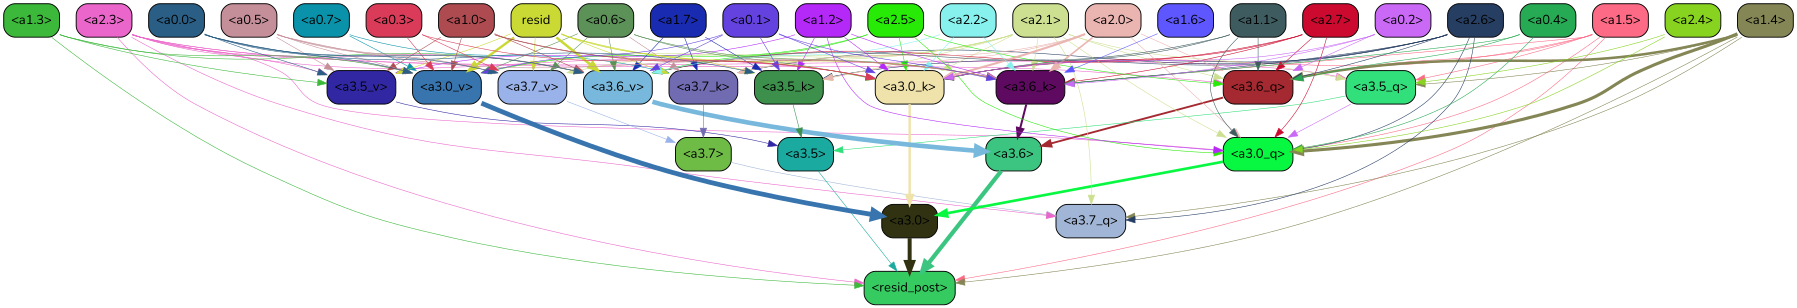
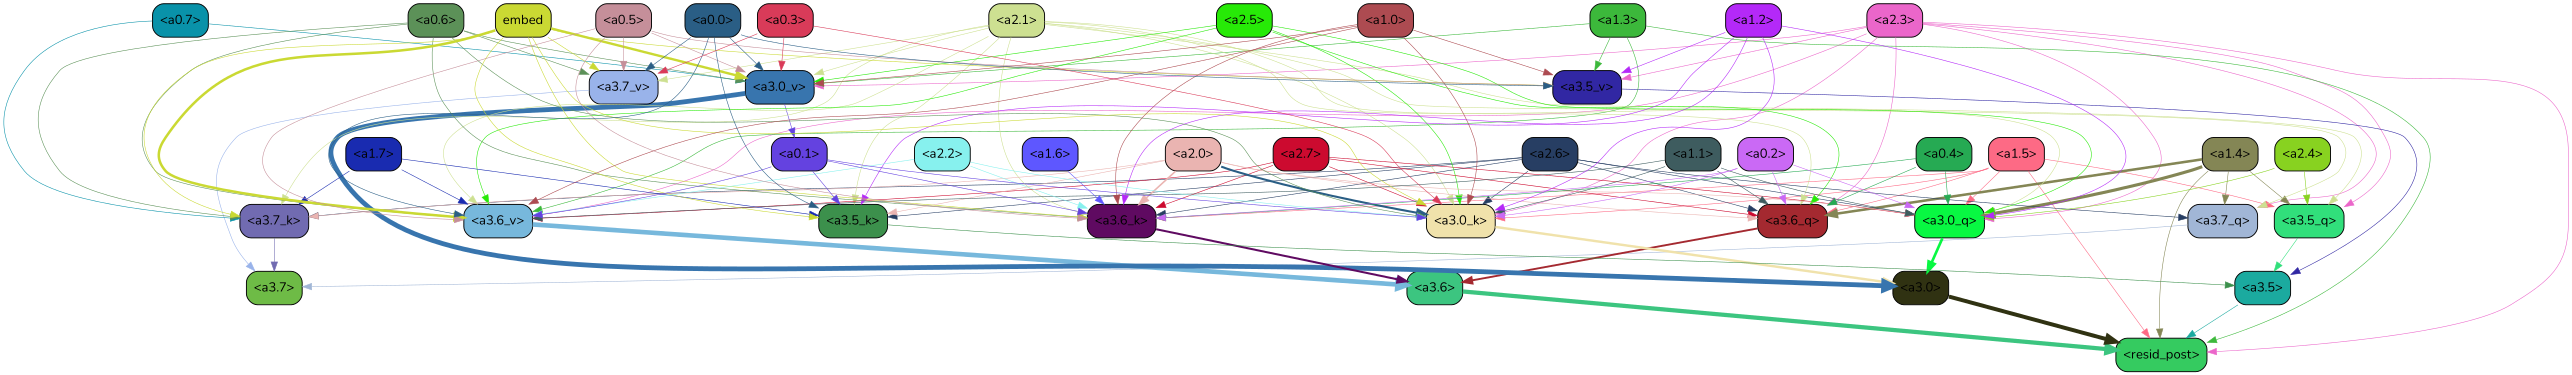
(536, 20) -> (523, 20)
(642, 46) -> (88, 59)
(607, 55) -> (788, 116)
(1020, 56) -> (1318, 193)
(1324, 119) -> (1822, 175)
(888, 192) -> (1391, 261)
